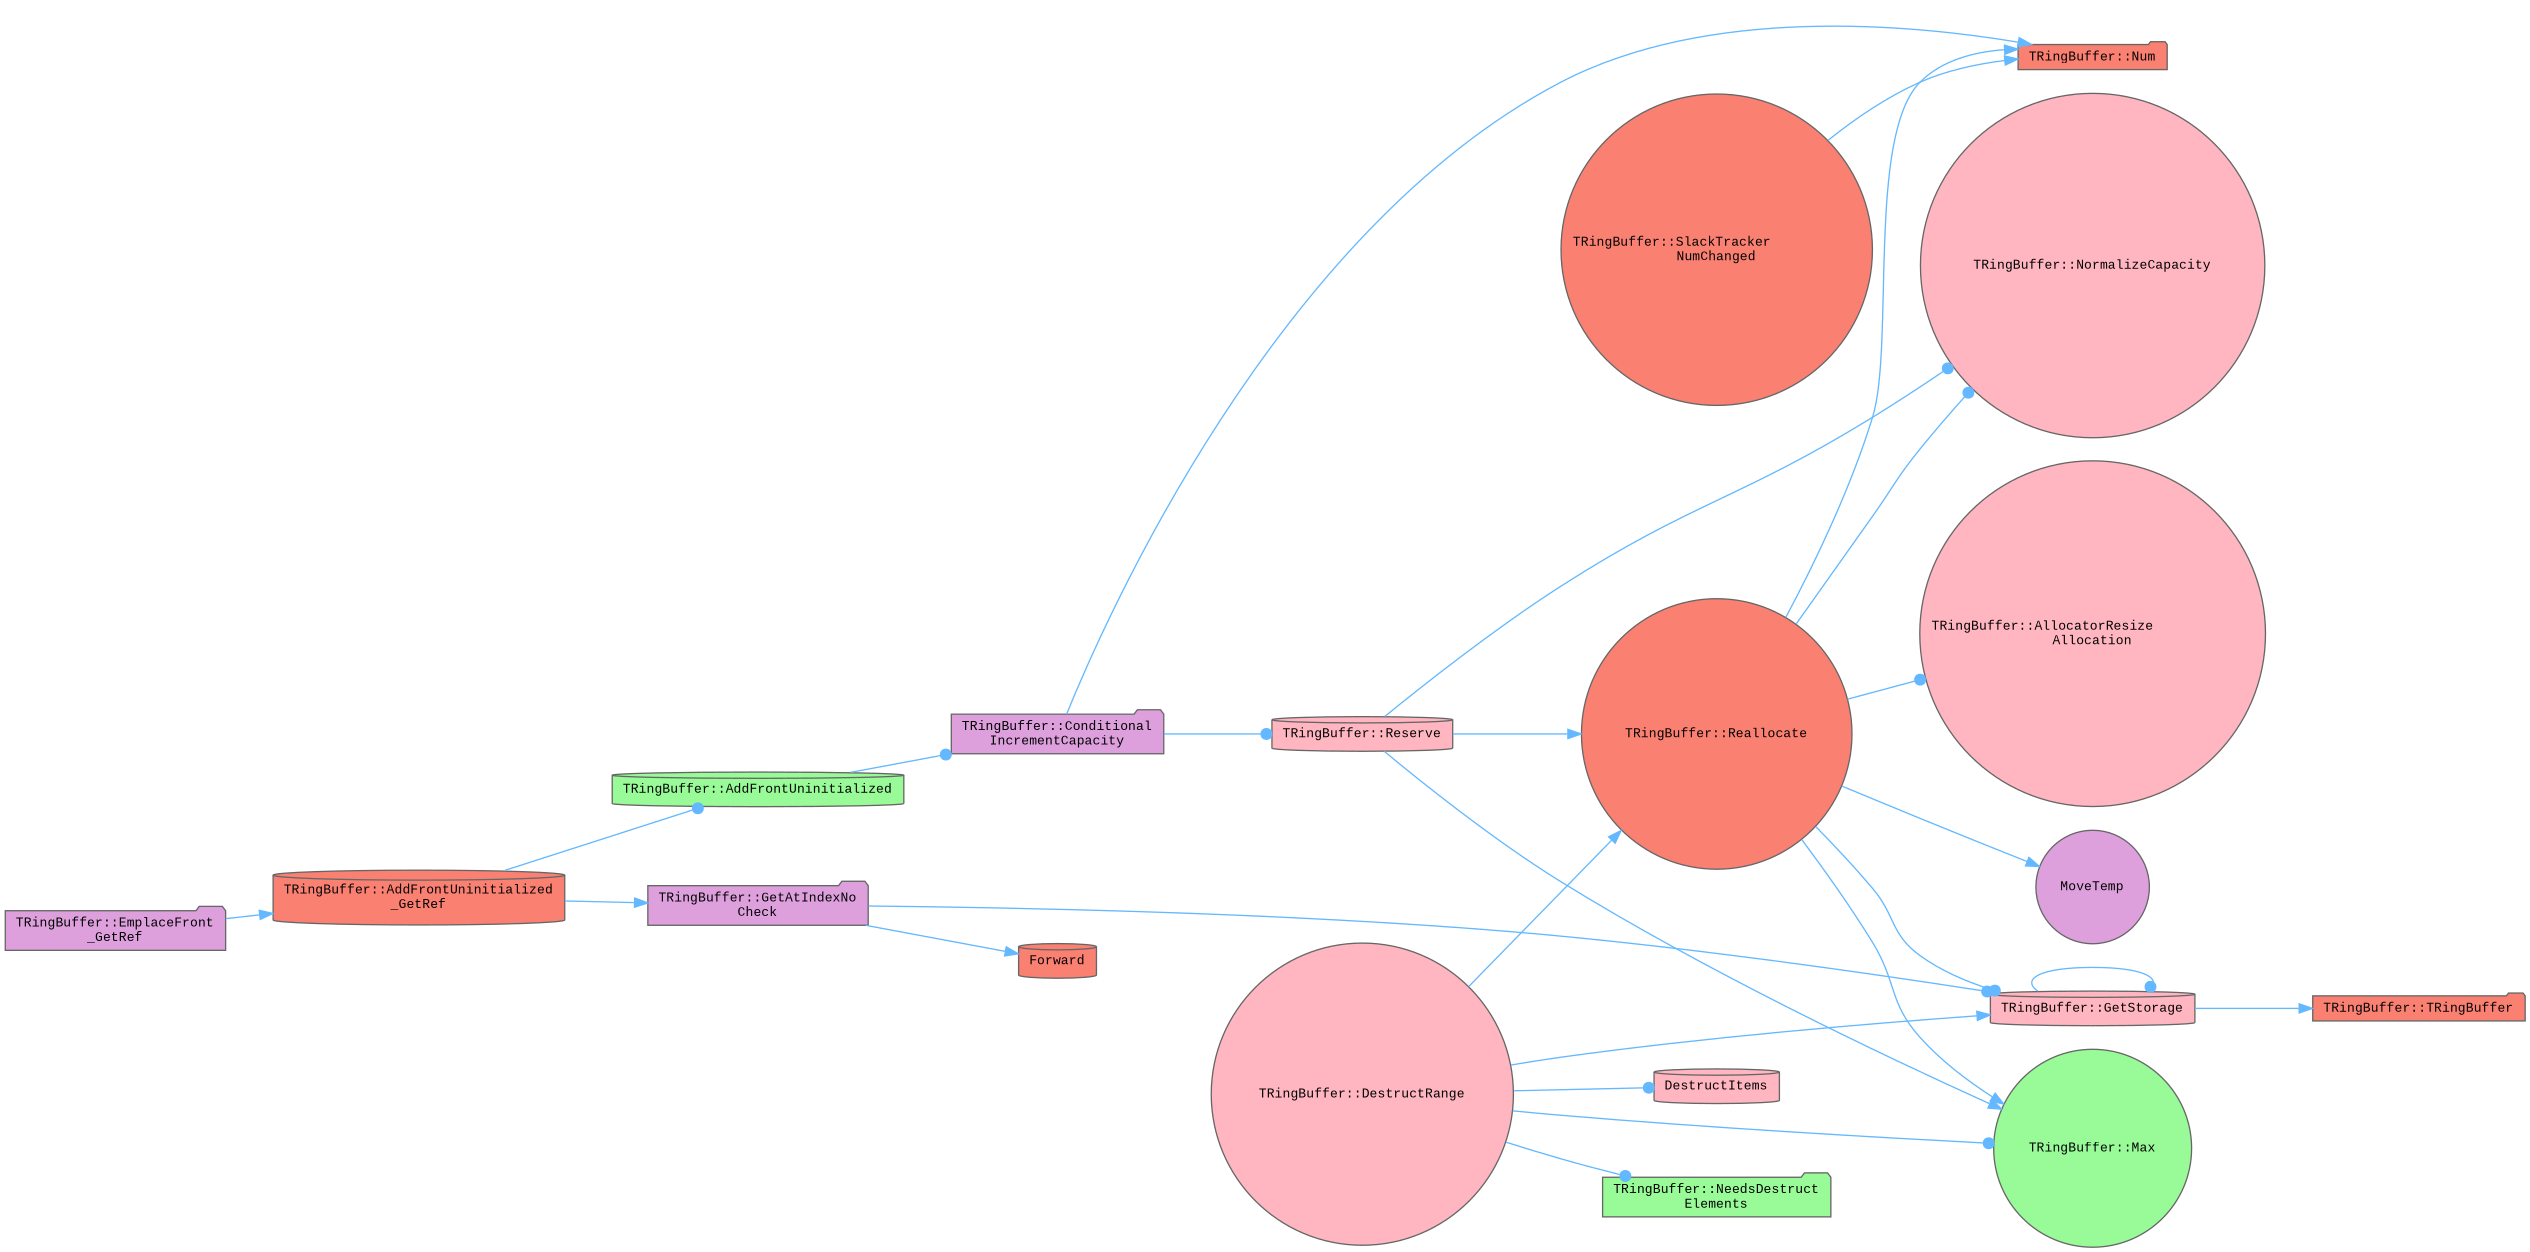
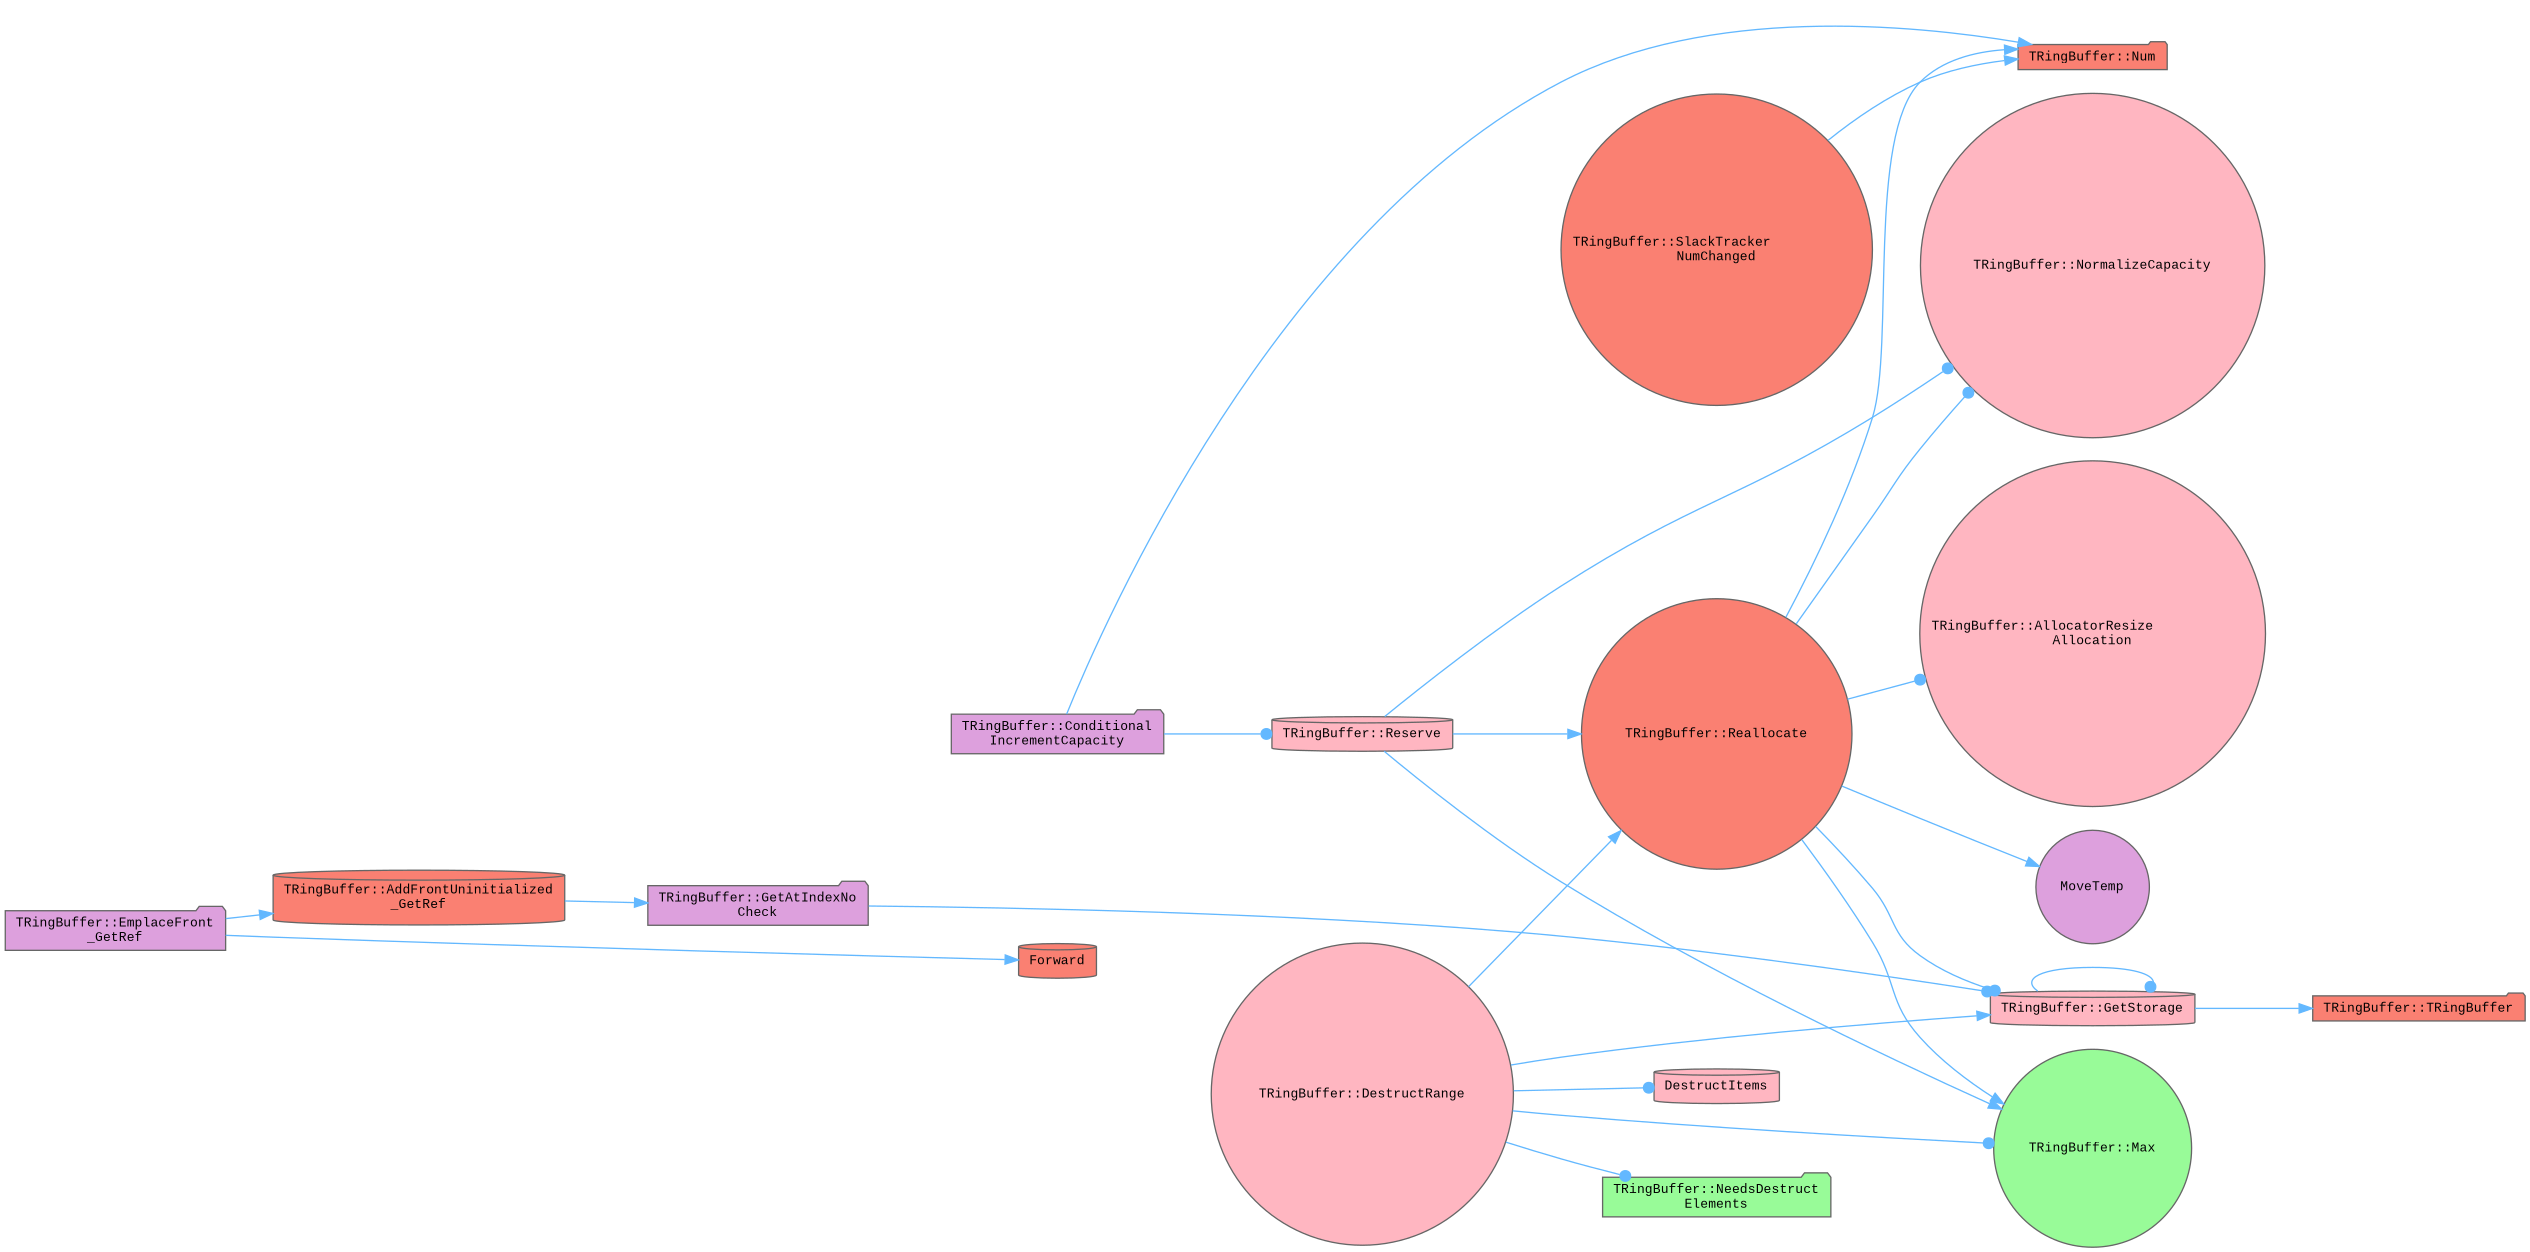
(758, 789) -> none
(935, 938) -> (615, 948)
